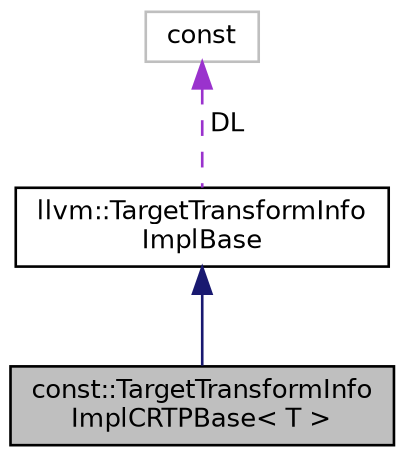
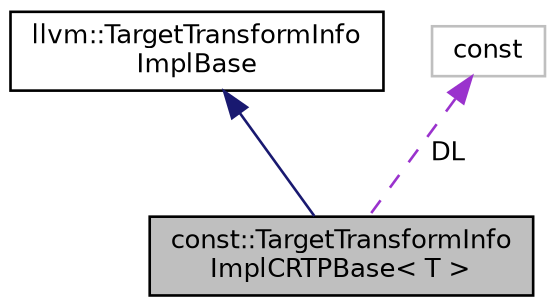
(202, 138) -> (412, 158)
